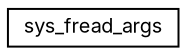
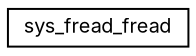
(93, 28) -> (98, 28)
